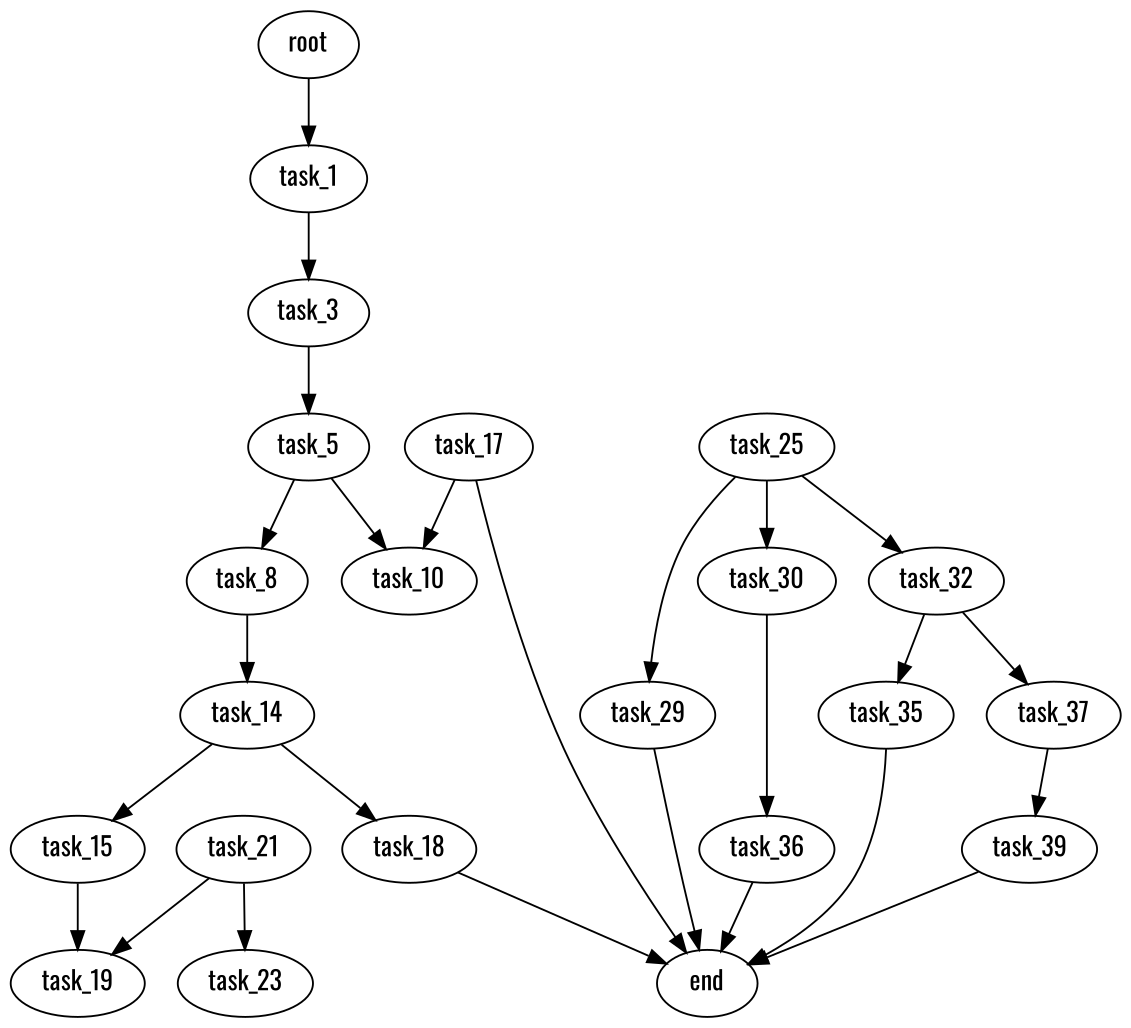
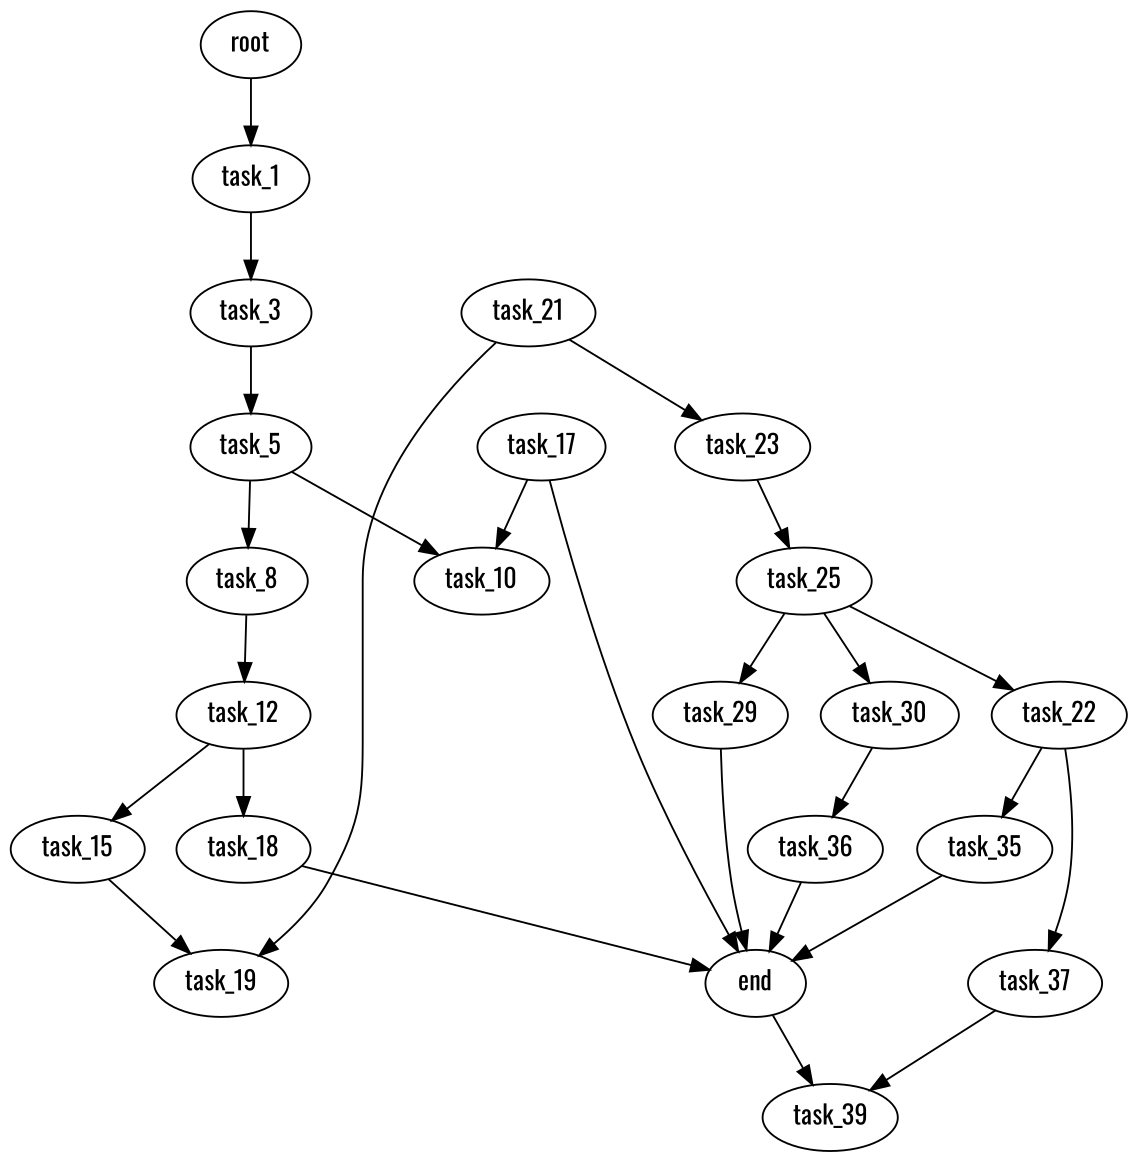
none -> (769, 505)
(936, 581) -> (1059, 715)
(247, 715) -> (244, 715)
(873, 915) -> (788, 1042)
